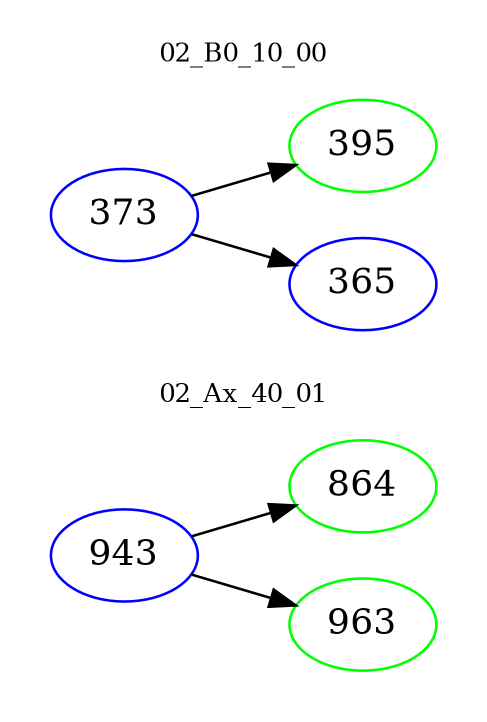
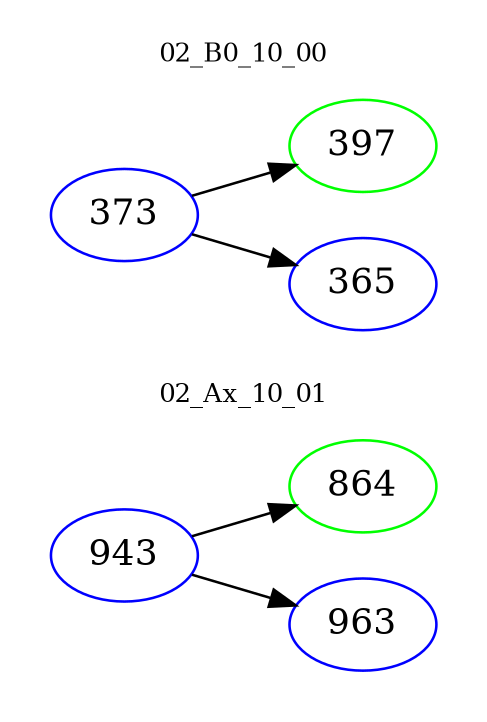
(363, 146) -> (363, 146)
(244, 395) -> (244, 395)
(363, 625) -> (363, 625)
